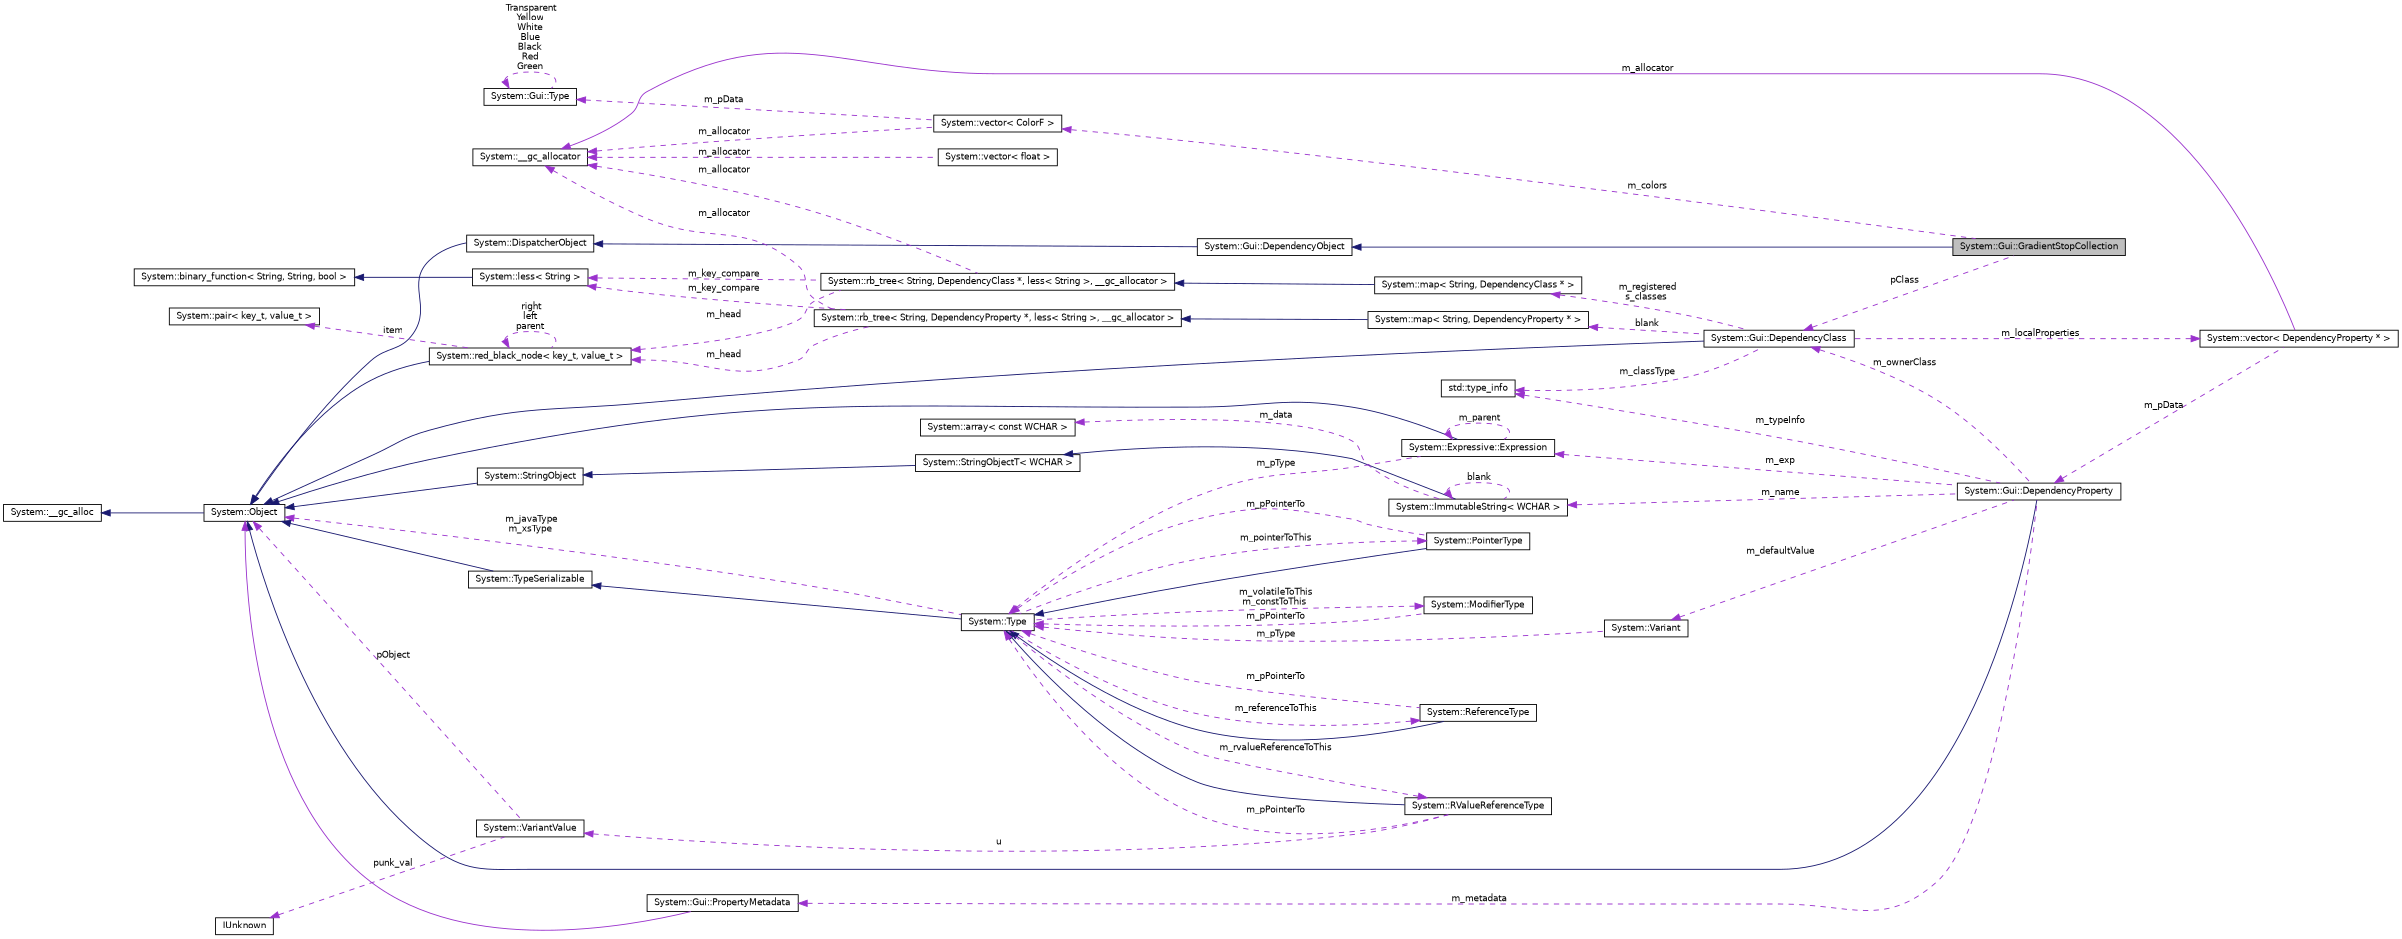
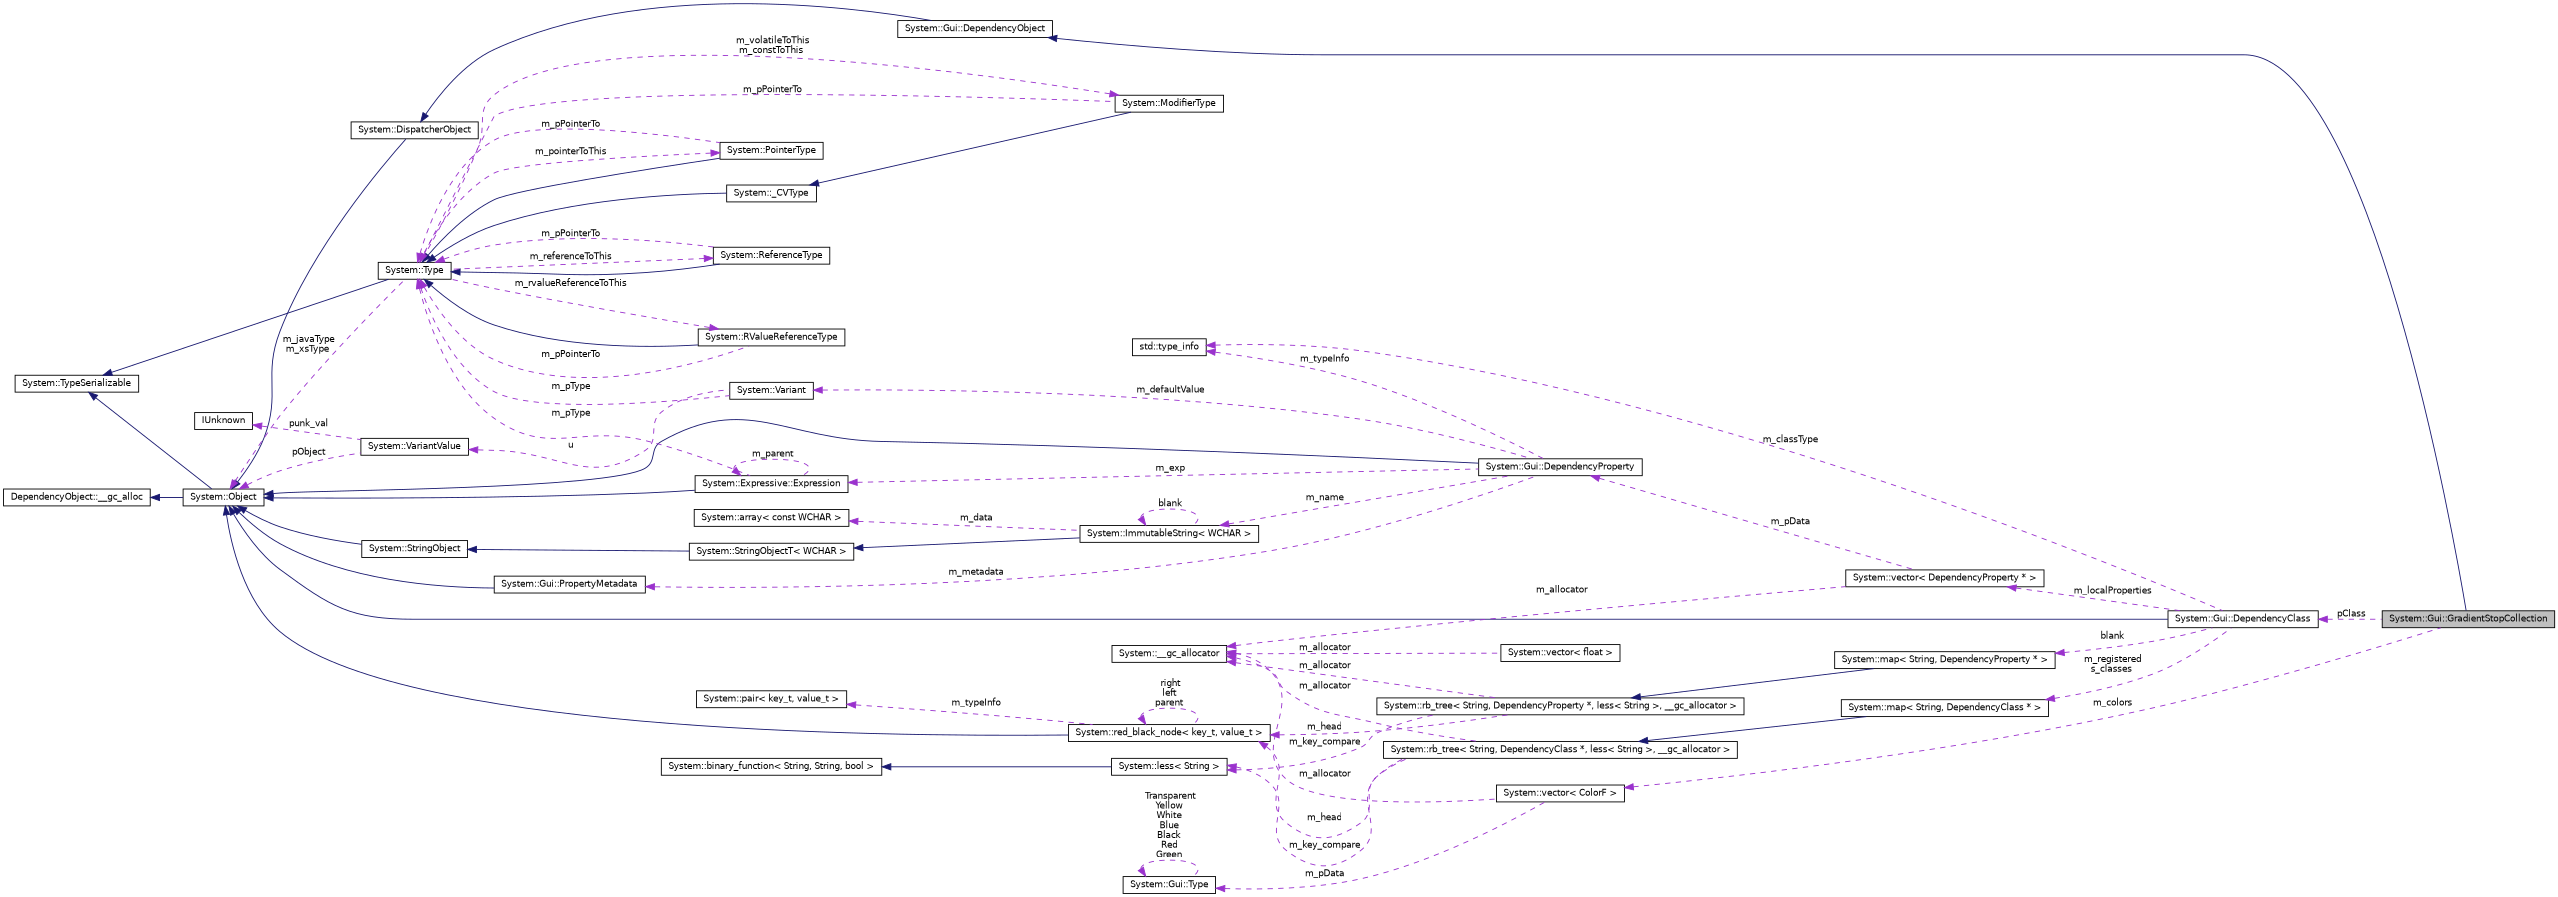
(1481, 74) -> (1556, 613)
none -> (772, 193)
(392, 331) -> (975, 703)
(1936, 399) -> none
(52, 513) -> (77, 497)
(392, 547) -> (154, 443)
(1022, 851) -> (620, 463)
(352, 863) -> (359, 573)
